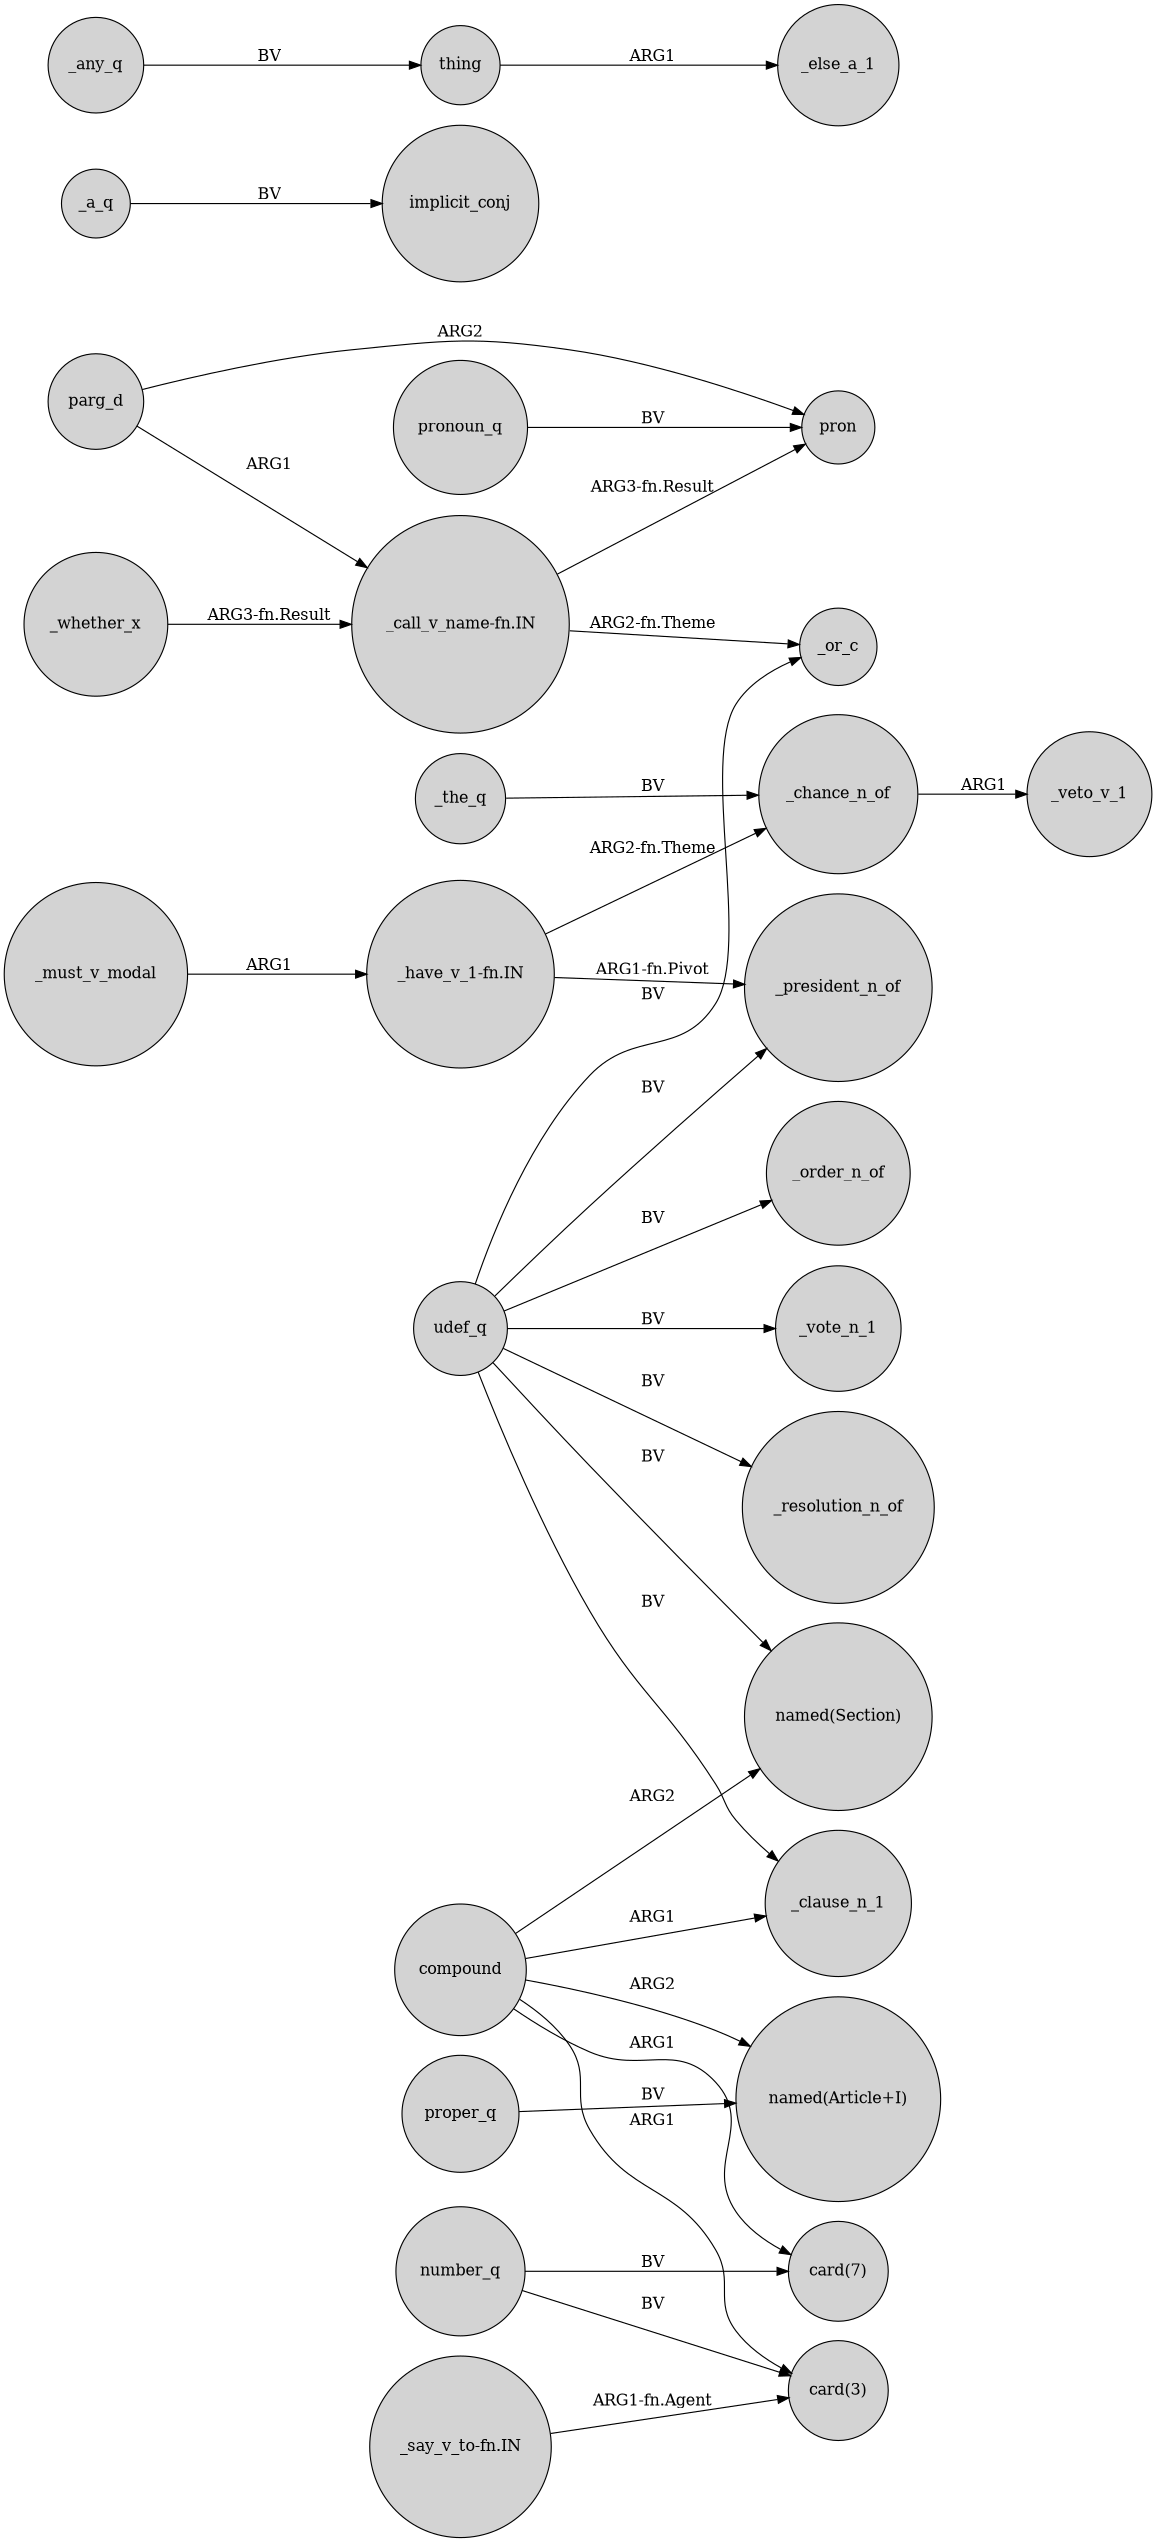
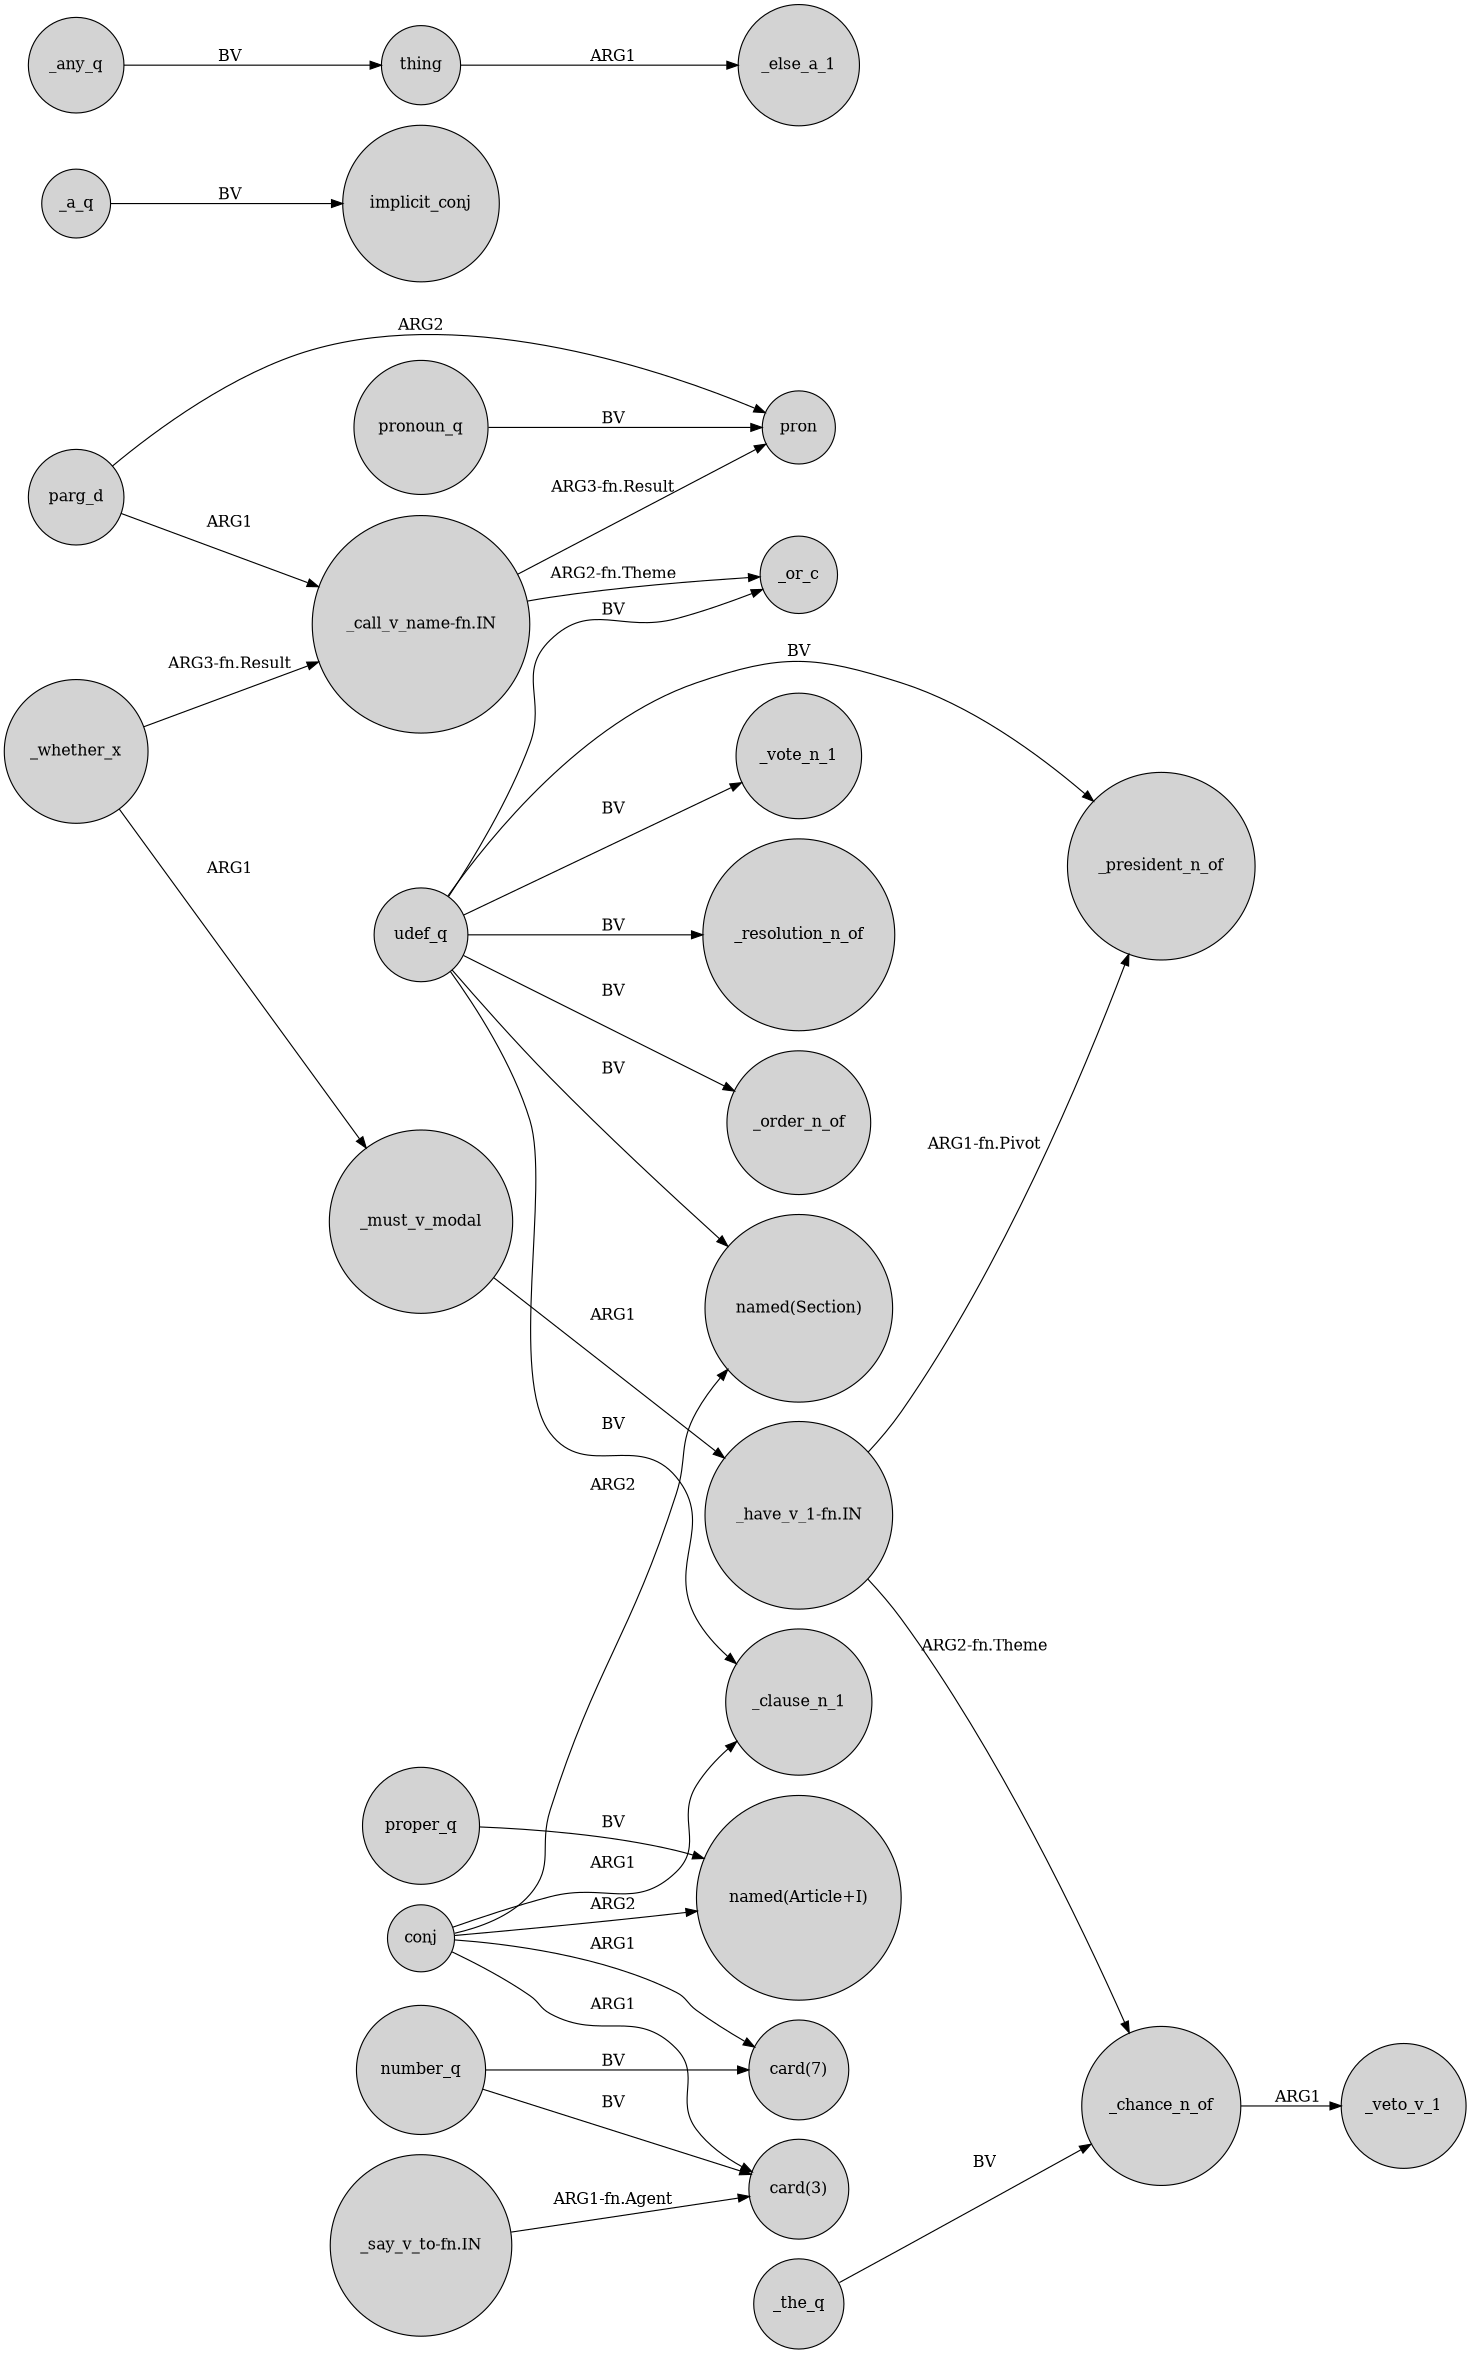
none -> (239, 974)
(460, 1970) -> (421, 1938)
